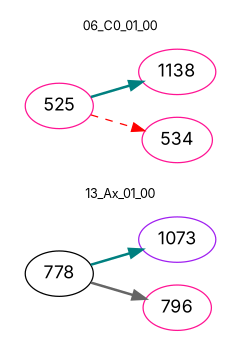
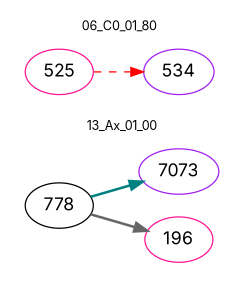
(120, 27) -> (120, 27)
(177, 72) -> none
(177, 140) -> (179, 72)
(177, 240) -> (179, 172)
(177, 308) -> (179, 240)
